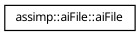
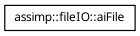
(70, 18) -> (70, 18)
